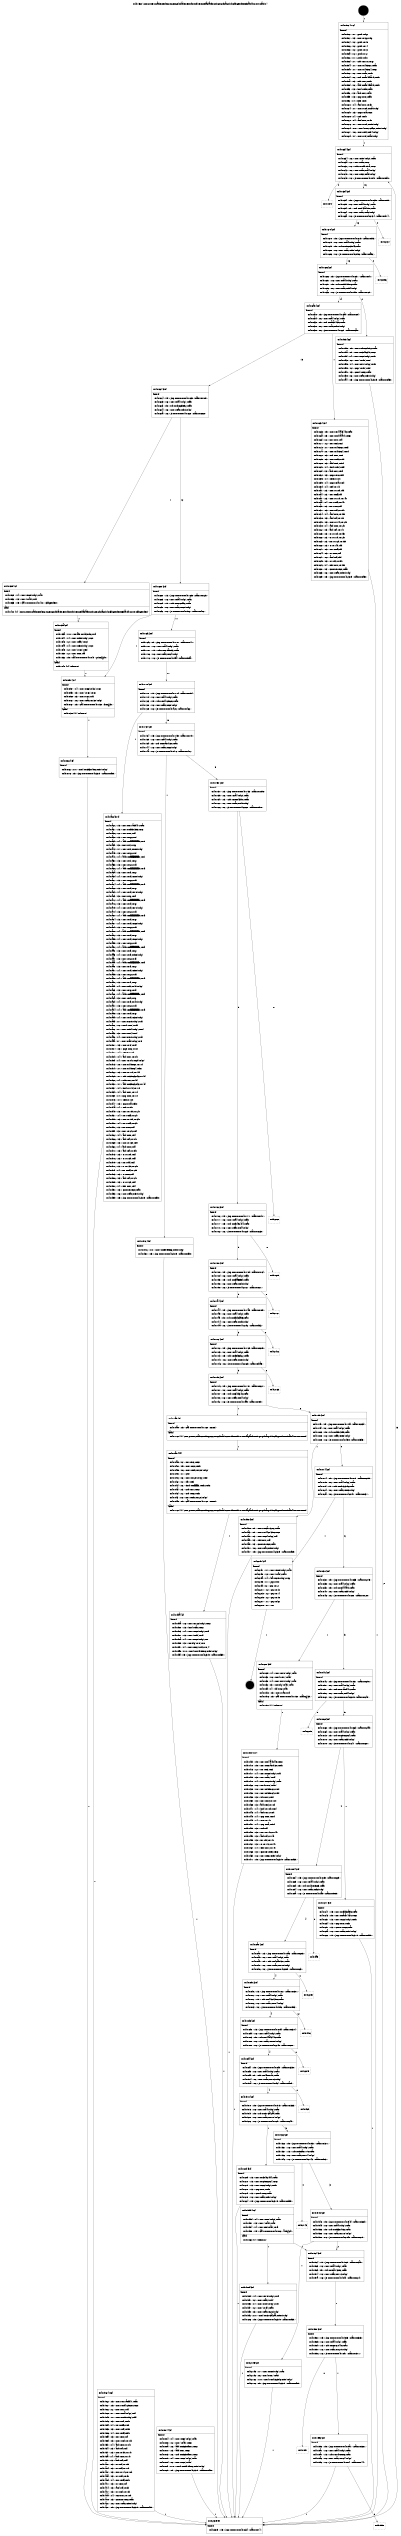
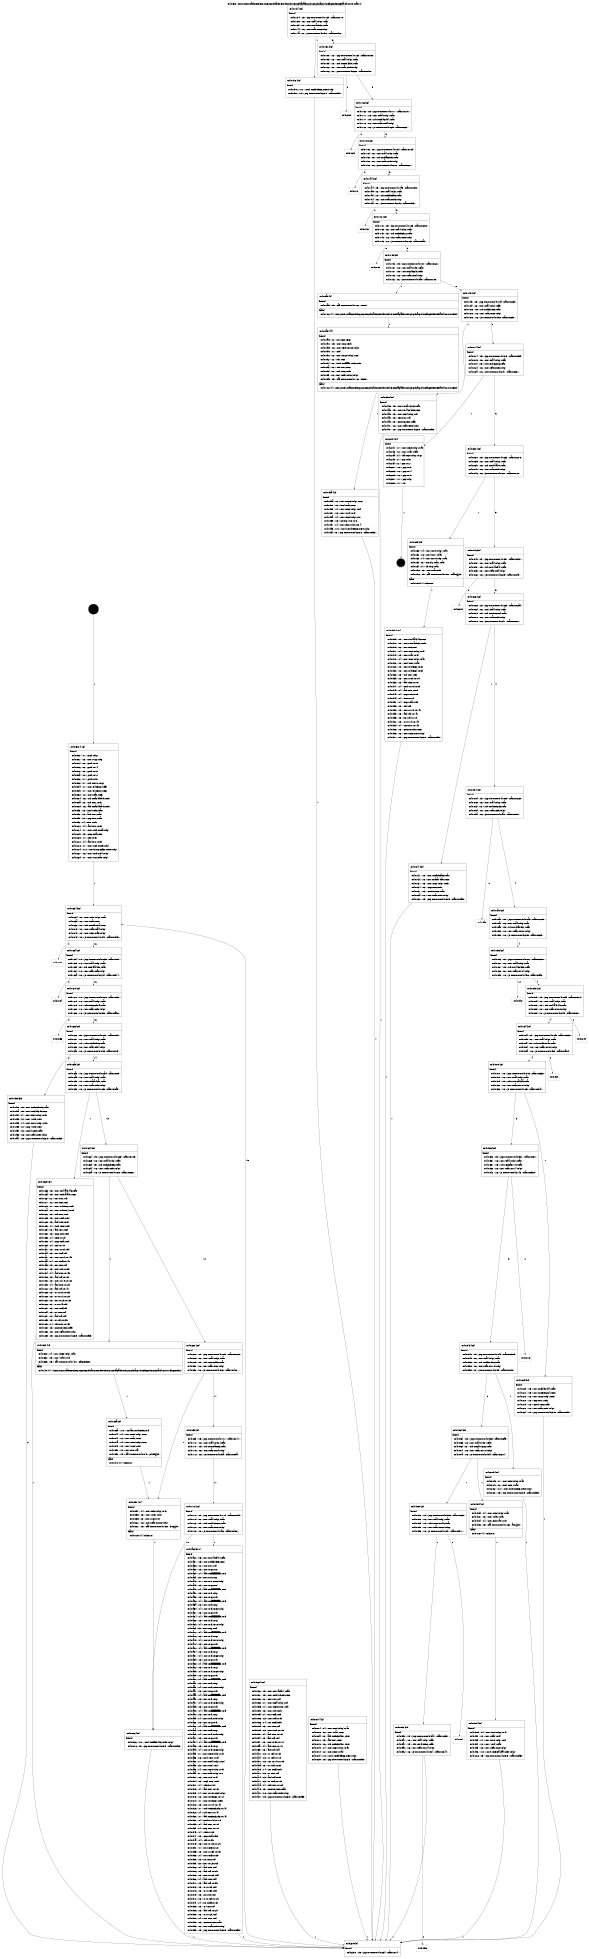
(166, 718) -> (158, 1628)
(308, 1995) -> none
(300, 2246) -> (478, 1479)
